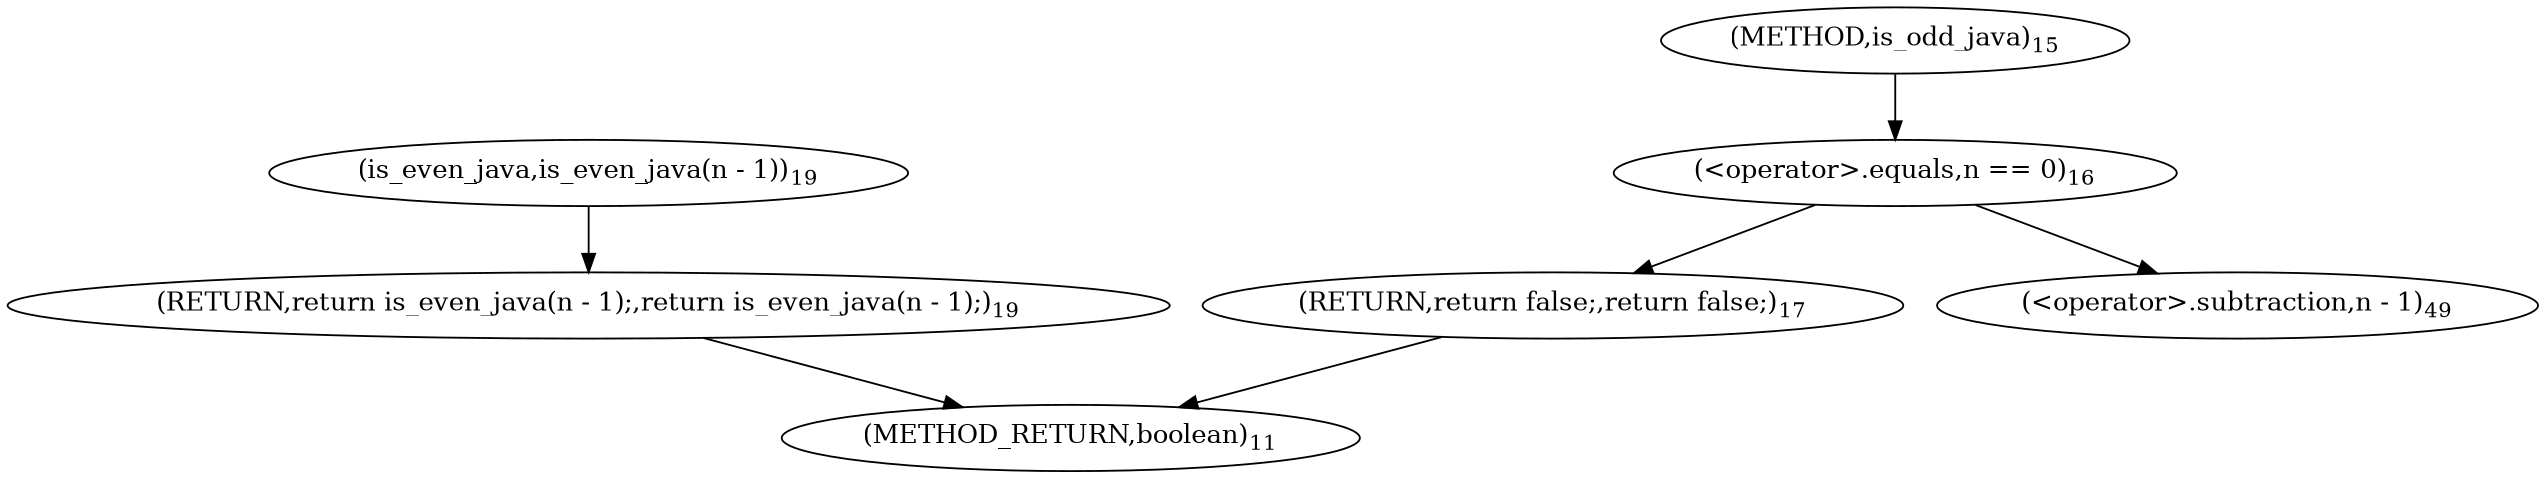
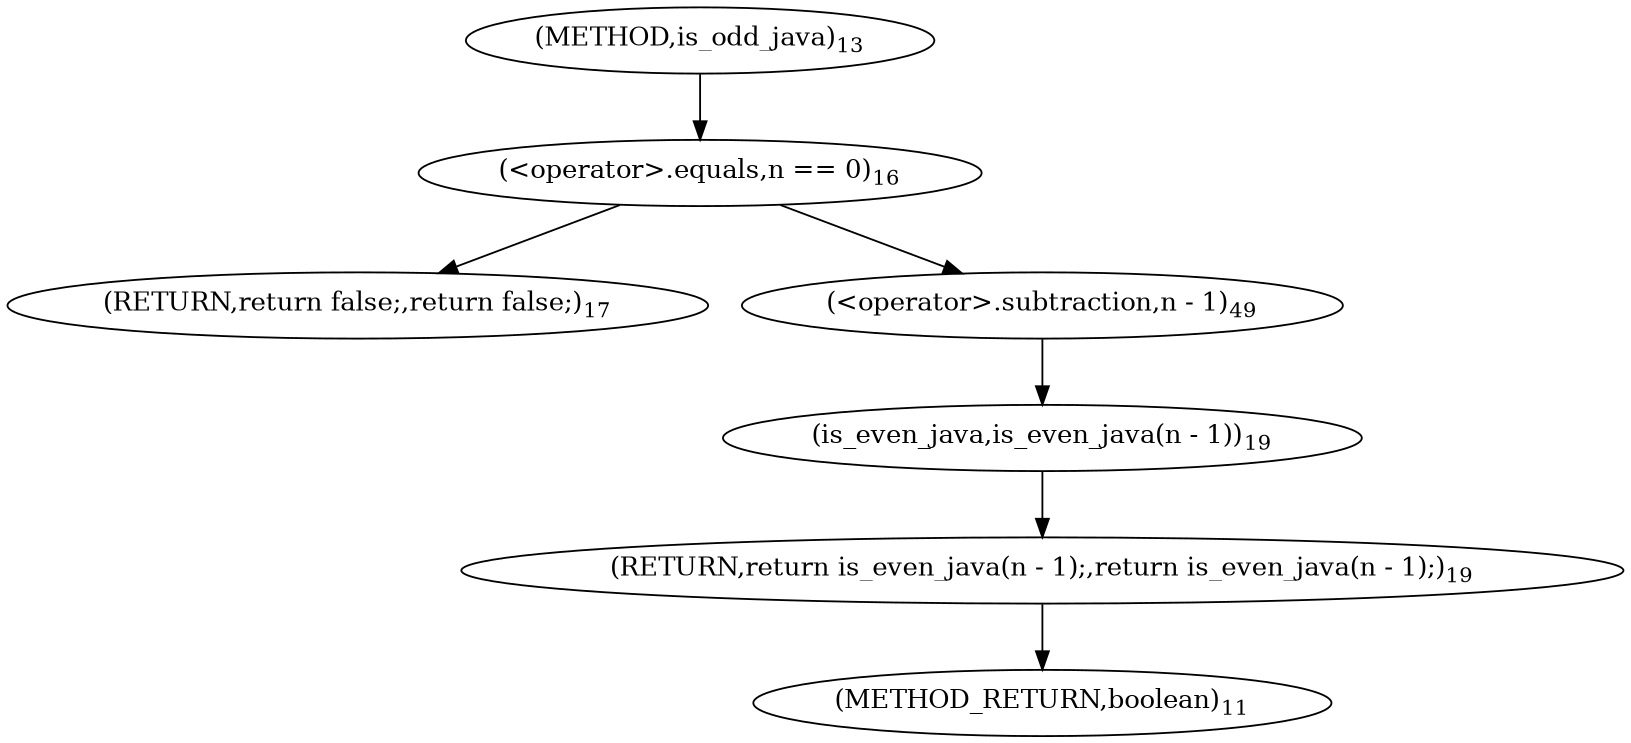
(2046, 38) -> (851, 38)
none -> (1042, 363)
(1319, 370) -> none
